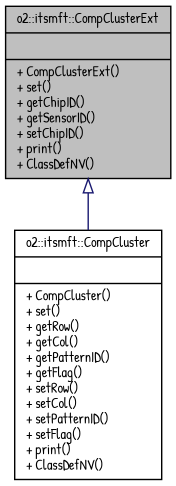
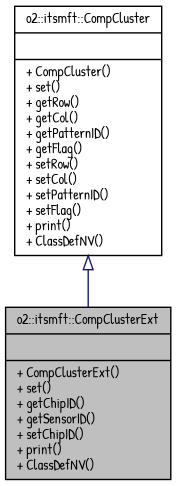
(88, 212) -> (88, 289)
